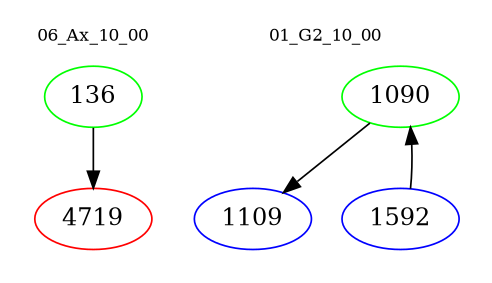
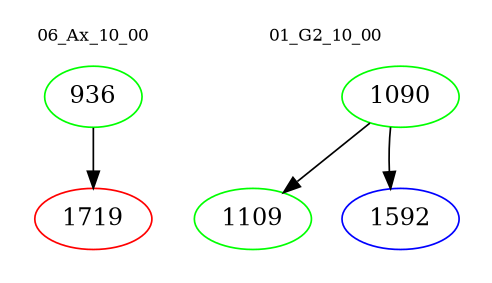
(93, 97) -> (93, 97)
(412, 167) -> (389, 149)
(93, 219) -> (93, 219)
(253, 219) -> (253, 219)
